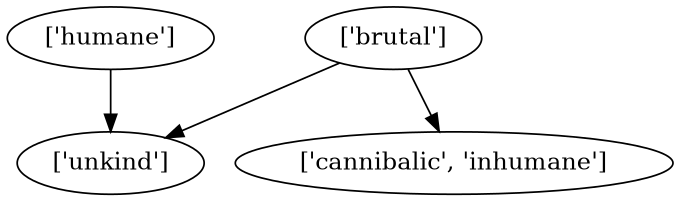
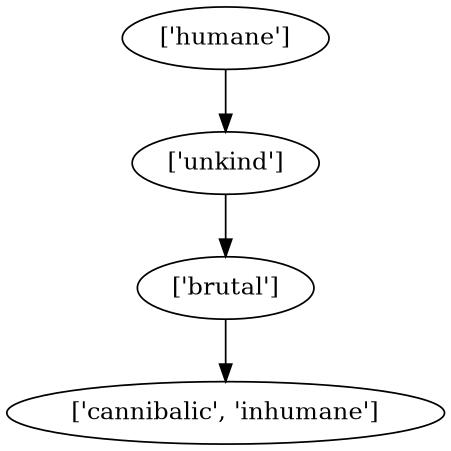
(261, 97) -> (226, 217)
